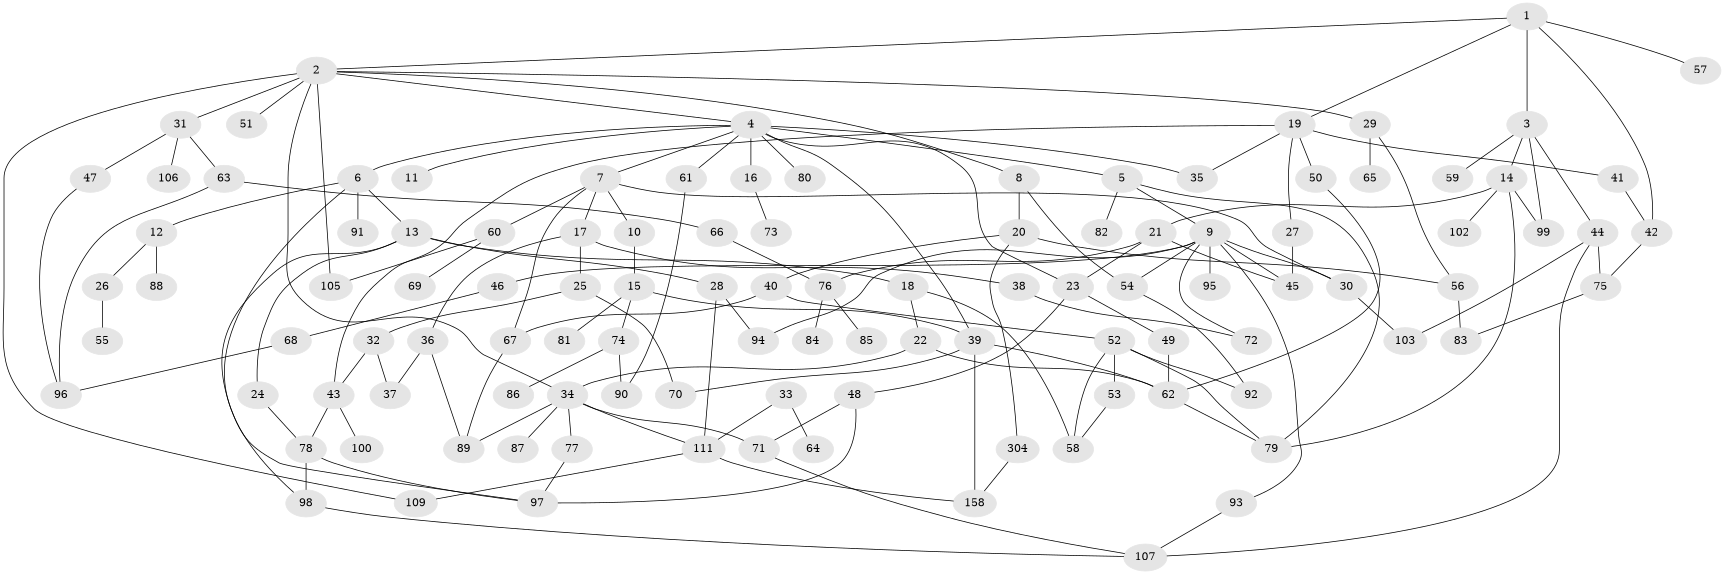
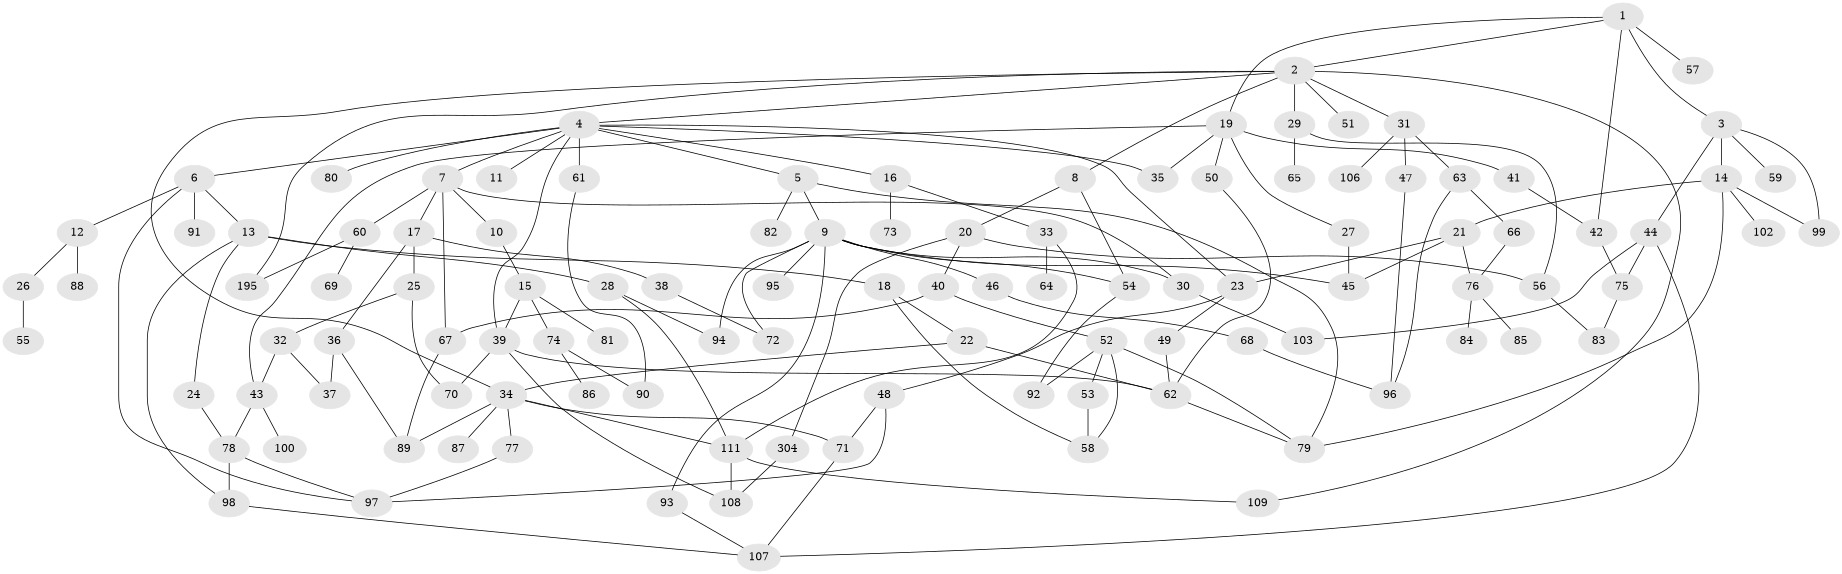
none -> (984, 211)
(331, 287) -> (247, 287)
(975, 503) -> (731, 503)
